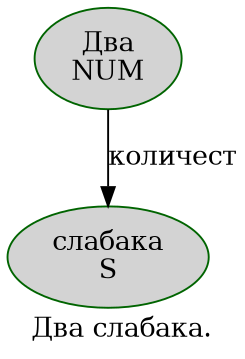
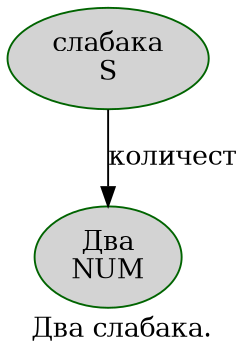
(108, 148) -> (108, 148)
